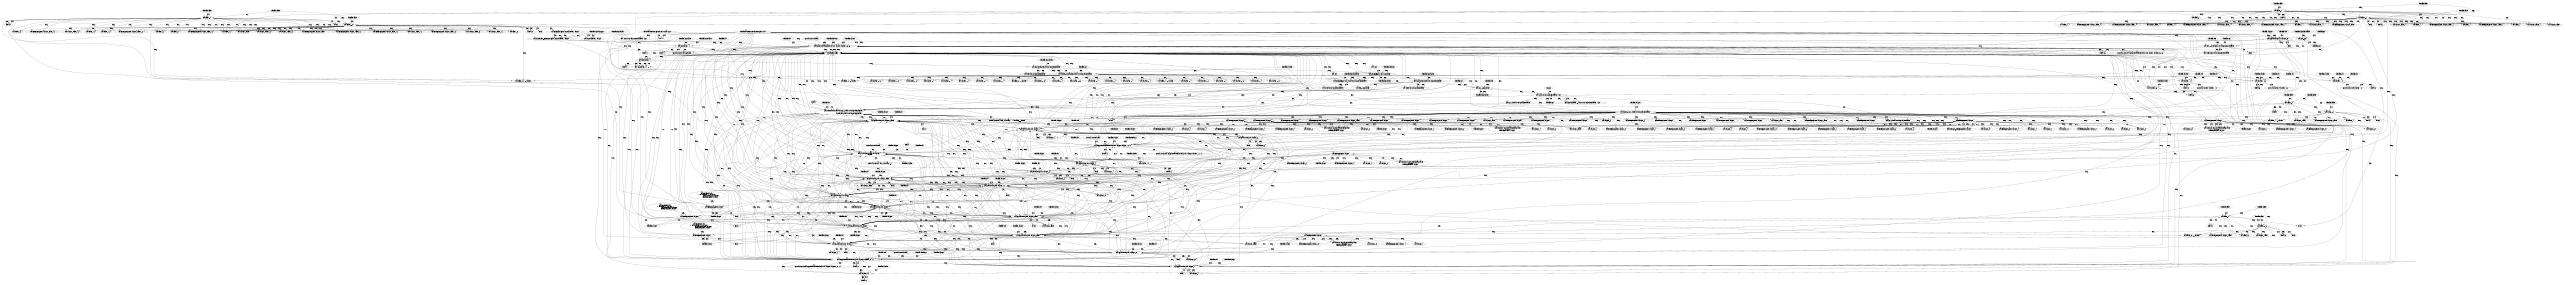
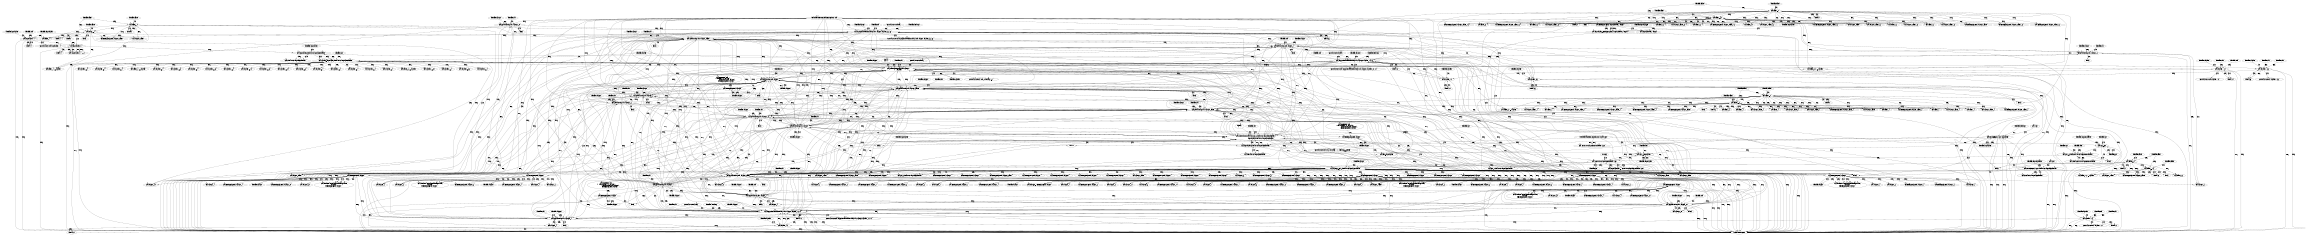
(1357, 23) -> (1731, 106)
(736, 54) -> (783, 232)
